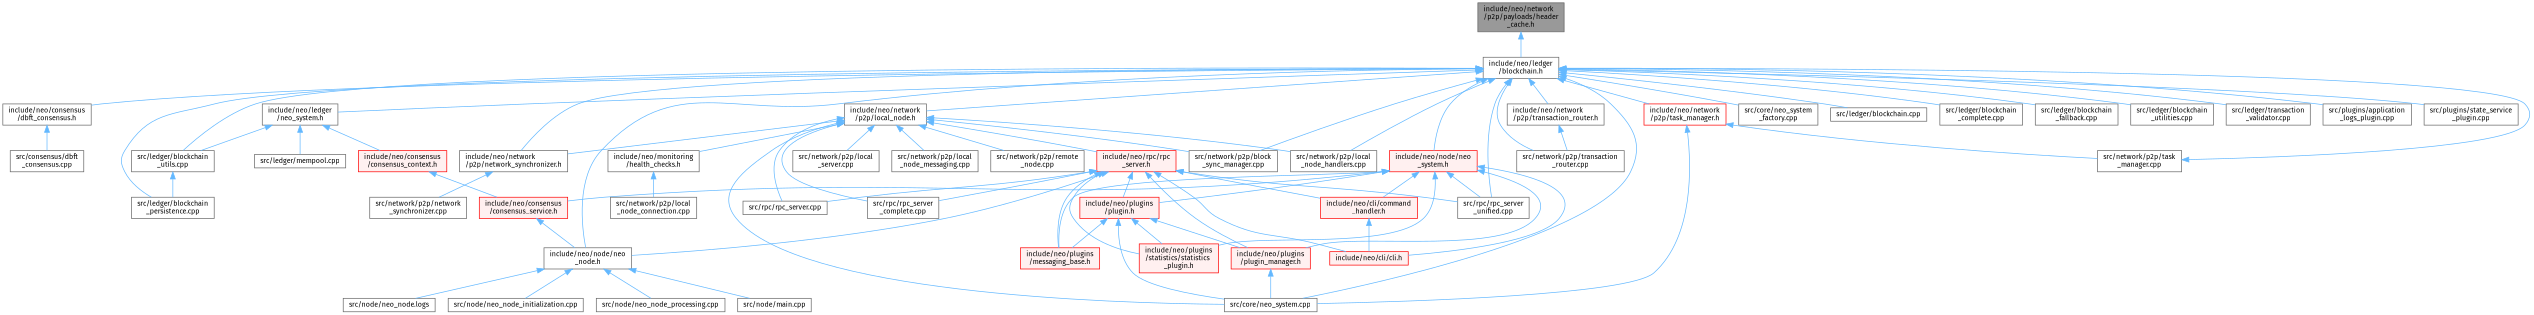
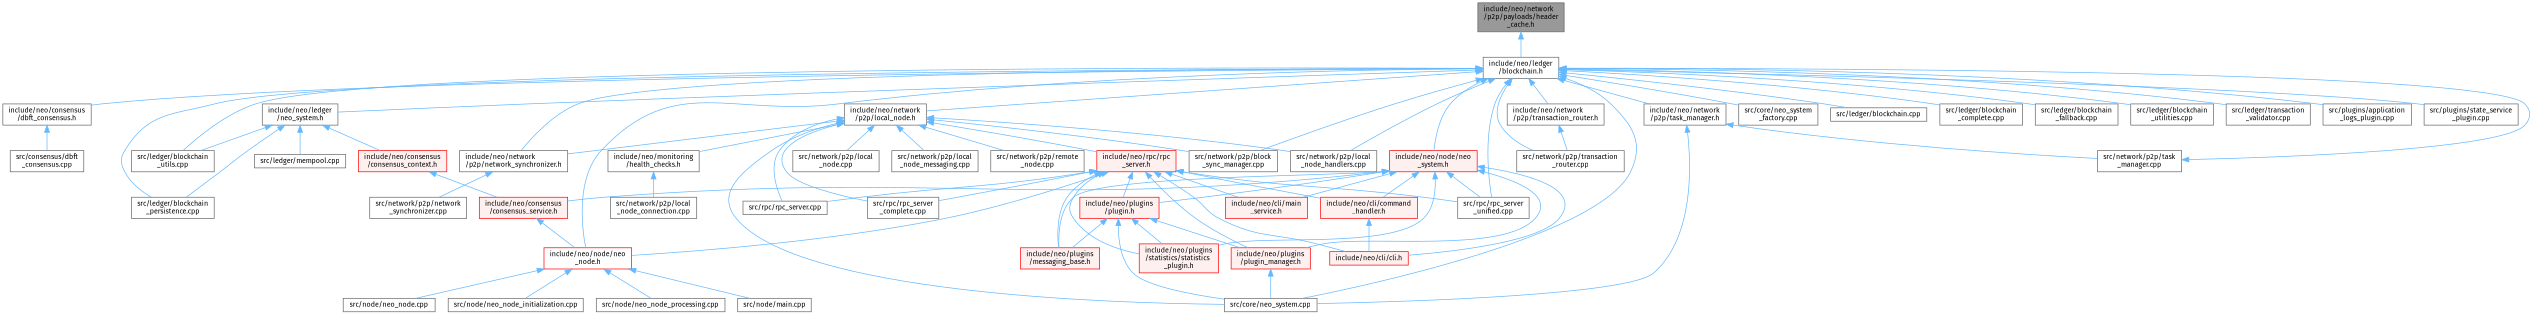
(1685, 115) -> (1685, 115)
(836, 161) -> (836, 161)
(173, 188) -> (232, 163)
none -> (1266, 208)
(588, 258) -> (588, 258)
(389, 305) -> (389, 305)
